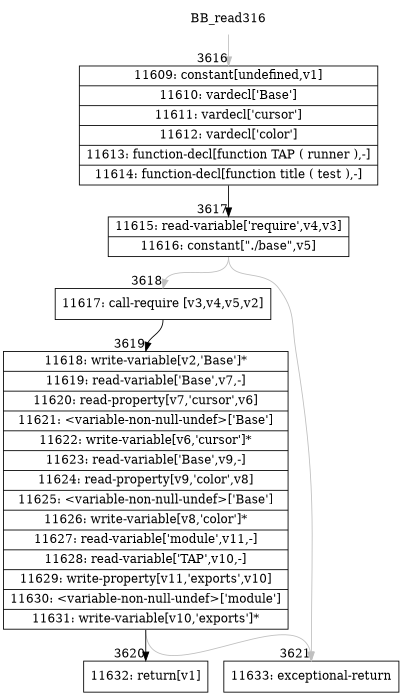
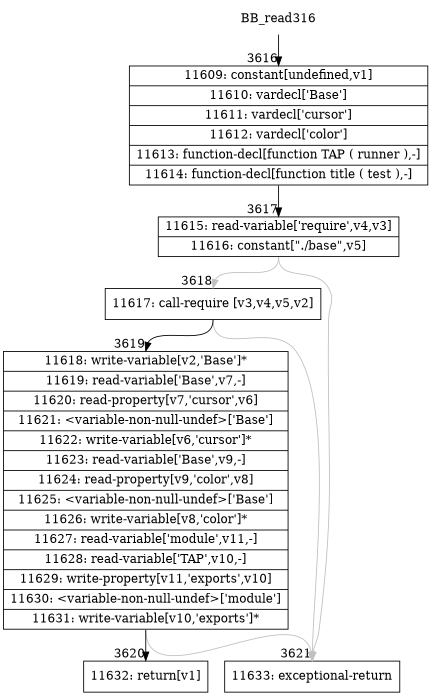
(229, 46) -> (279, 46)
none -> (319, 451)
